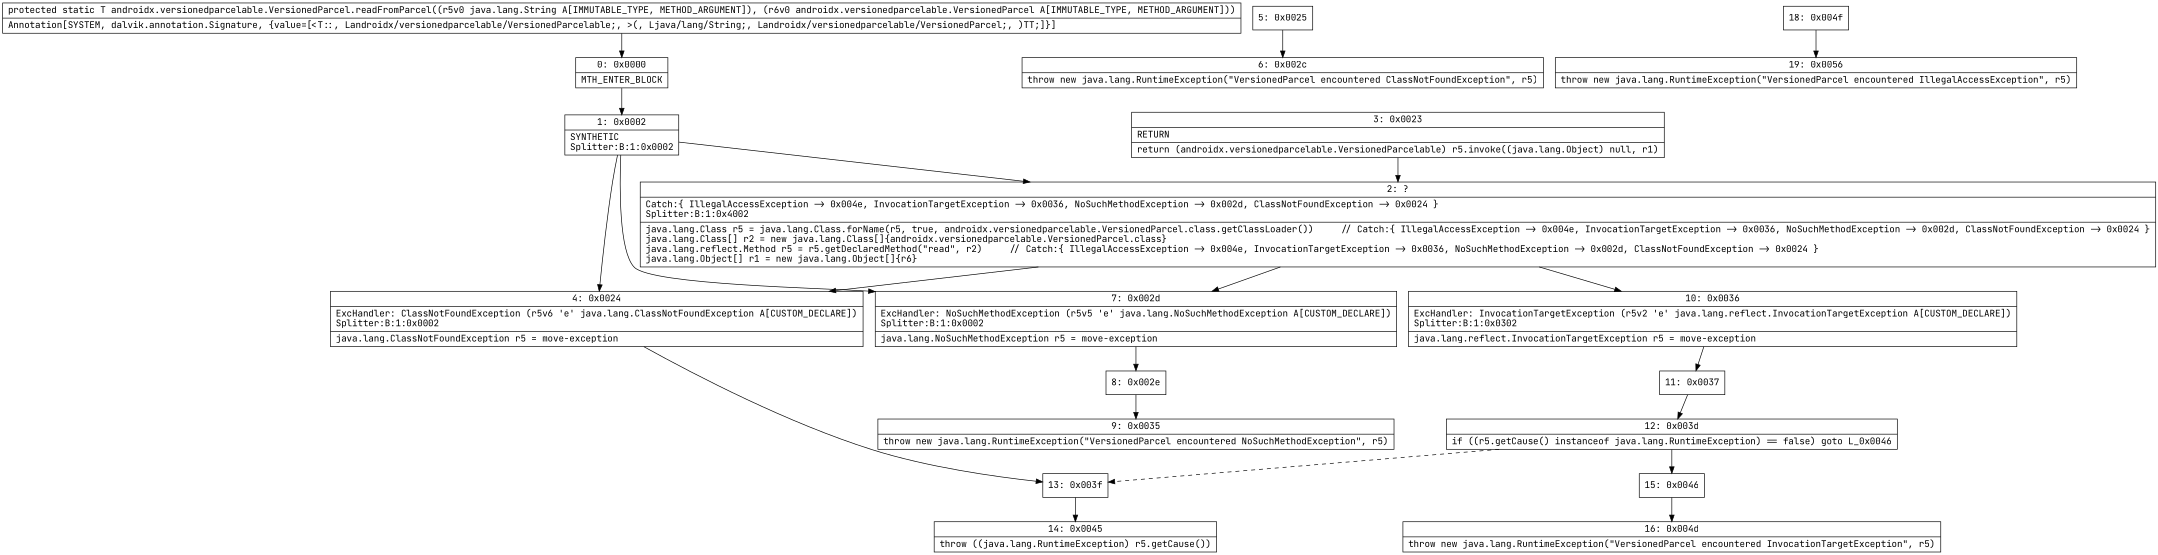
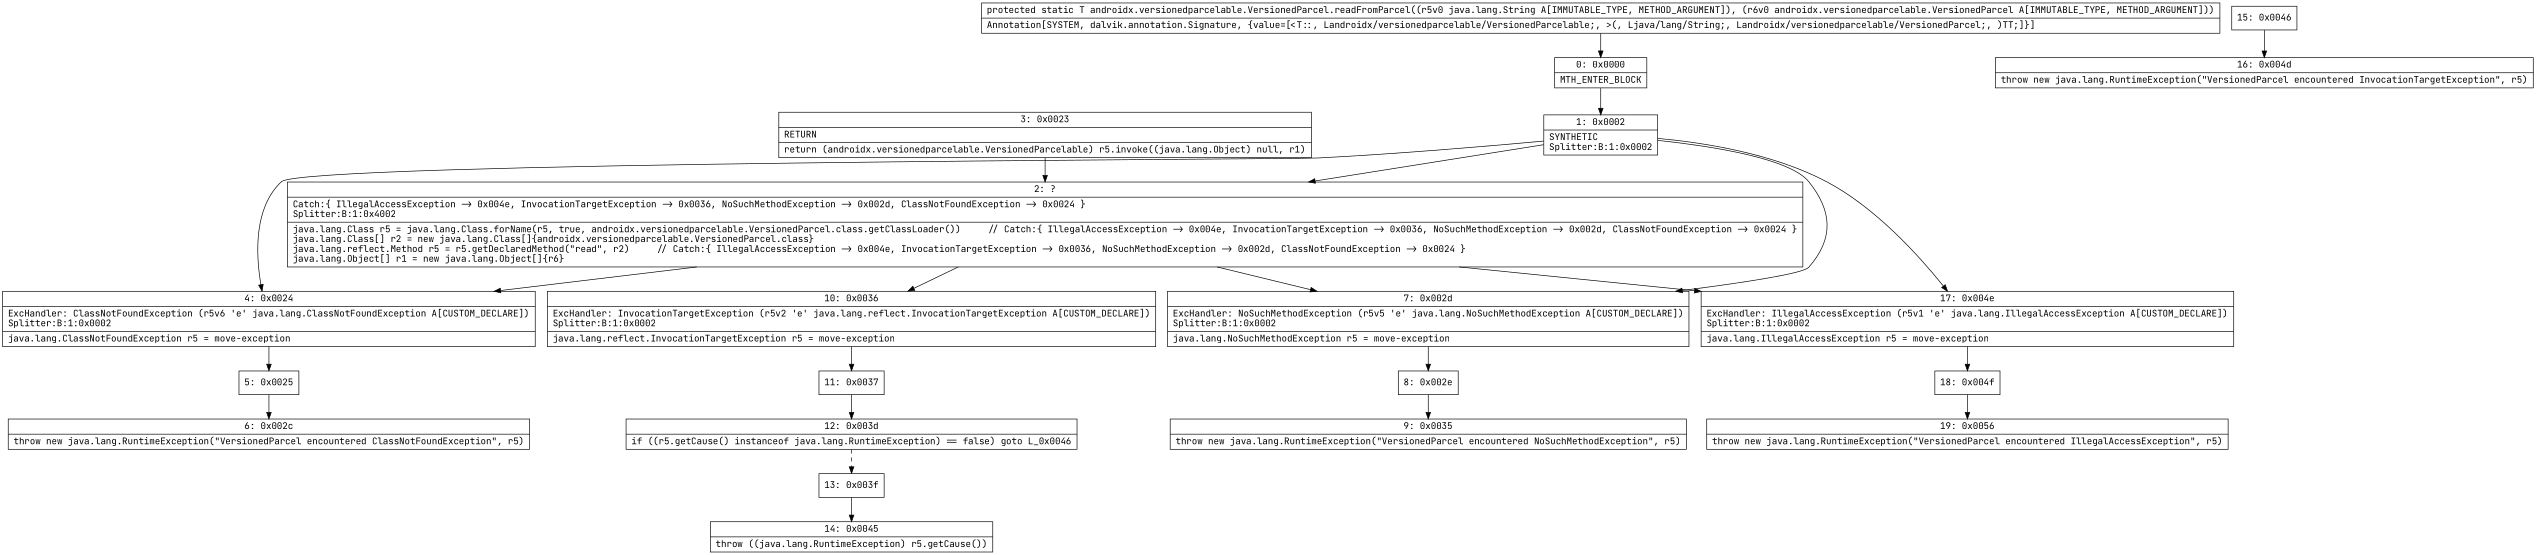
none -> (1967, 319)
(1465, 324) -> (604, 324)
(833, 436) -> (269, 355)
(1672, 458) -> none
